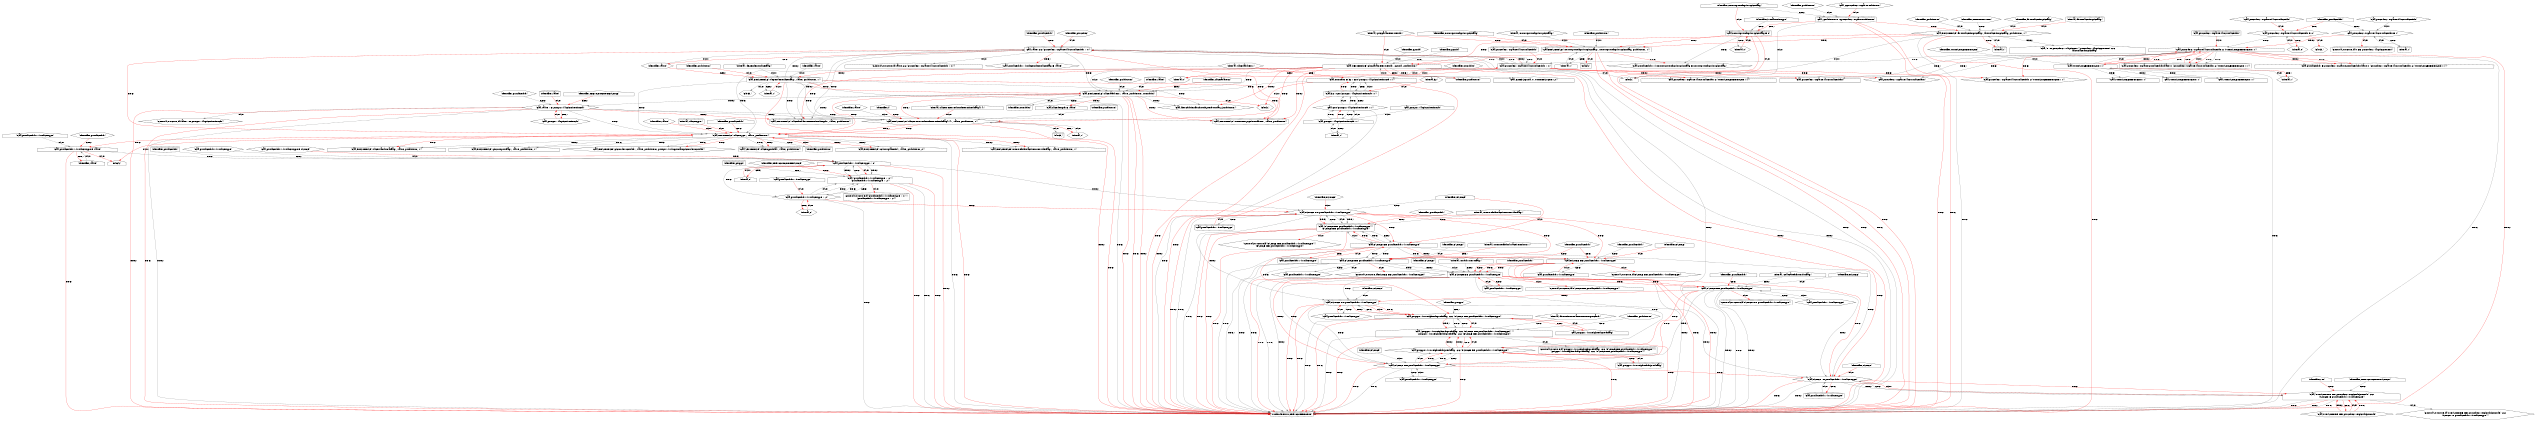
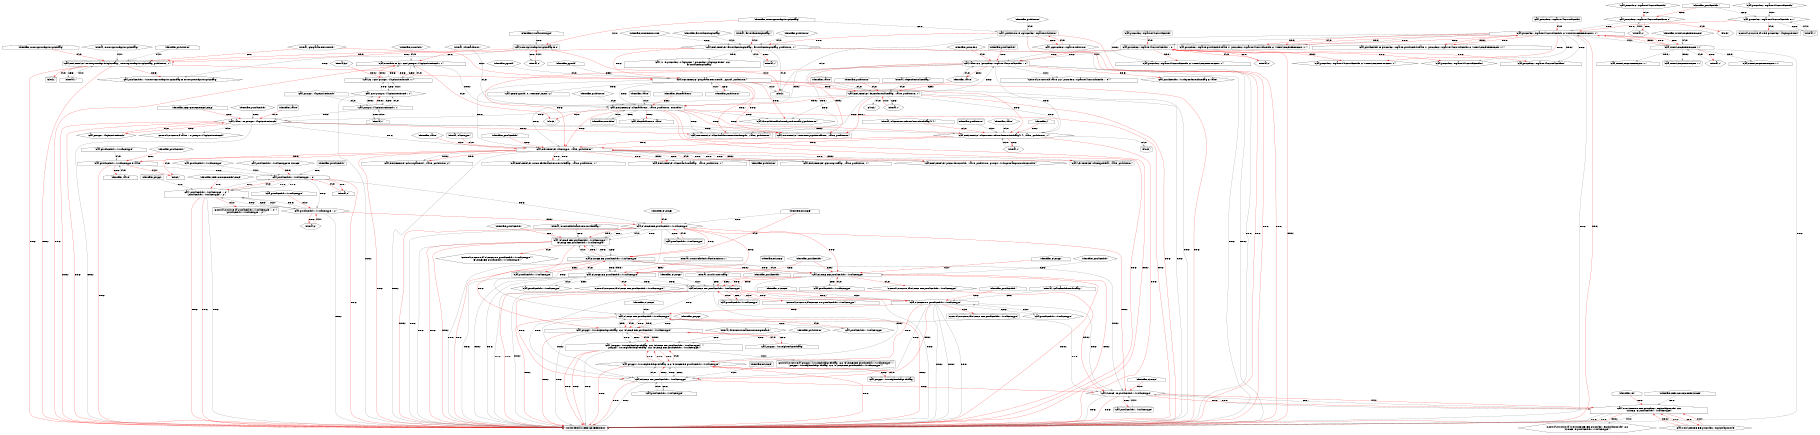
(1787, 23) -> (1046, 40)
(1311, 54) -> none
(1405, 87) -> (374, 73)
(1351, 94) -> (389, 80)
(1061, 108) -> (646, 121)
none -> (317, 114)
(1154, 260) -> none
(1915, 369) -> none
